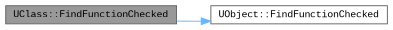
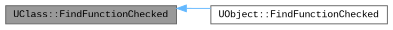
(189, 21) -> (199, 8)
